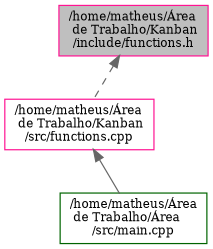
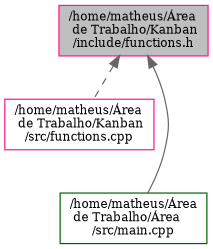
(110, 177) -> (168, 131)
